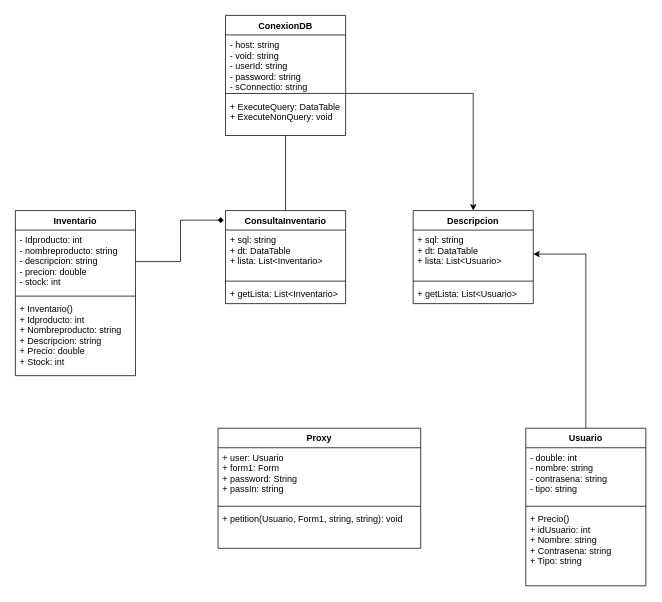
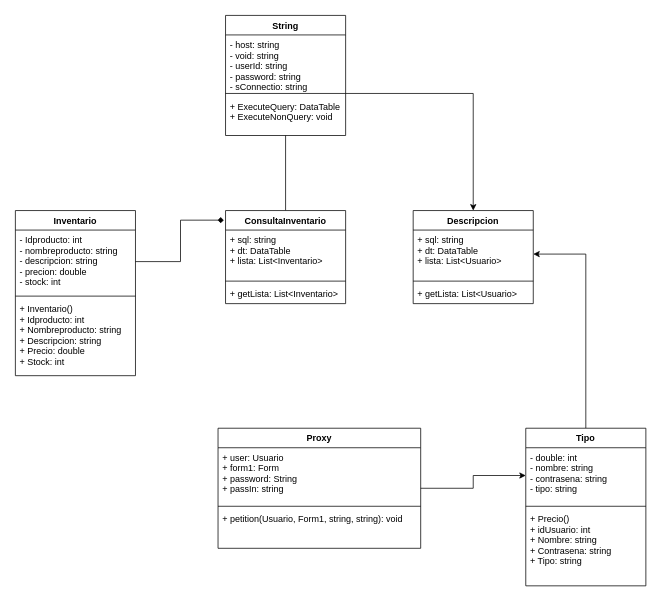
(285, 26) -> (285, 26)
(585, 438) -> (585, 438)
none -> (473, 484)
